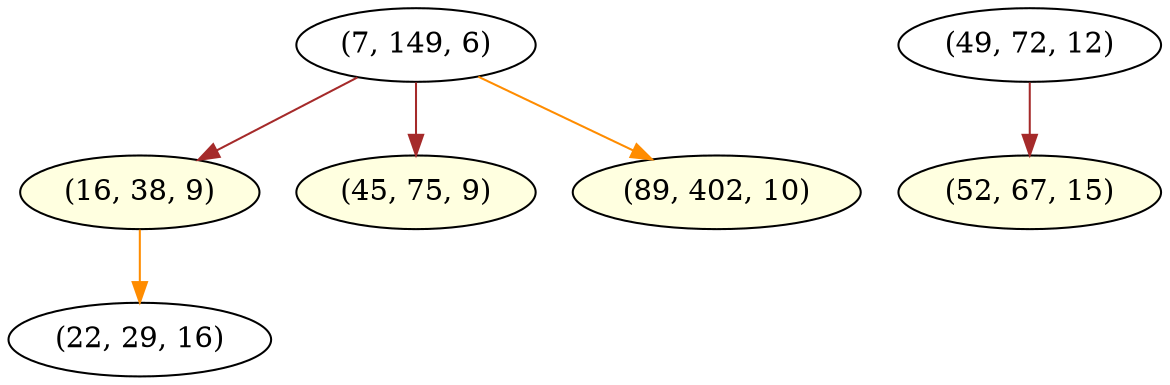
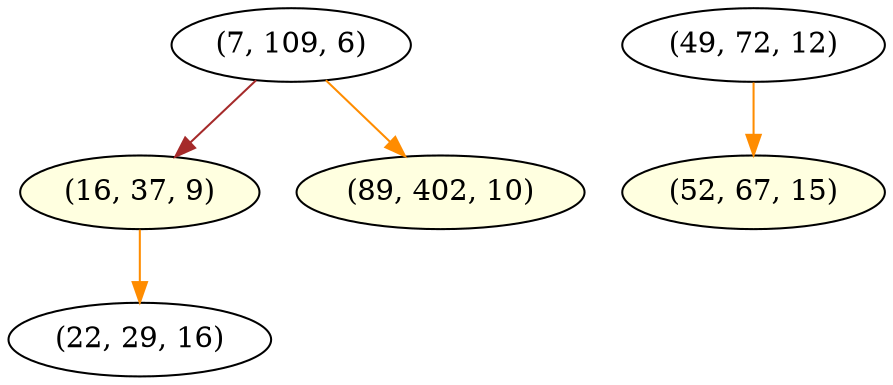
(416, 45) -> (291, 45)
(1030, 109) -> (754, 109)
(140, 192) -> (140, 192)
(416, 192) -> none
